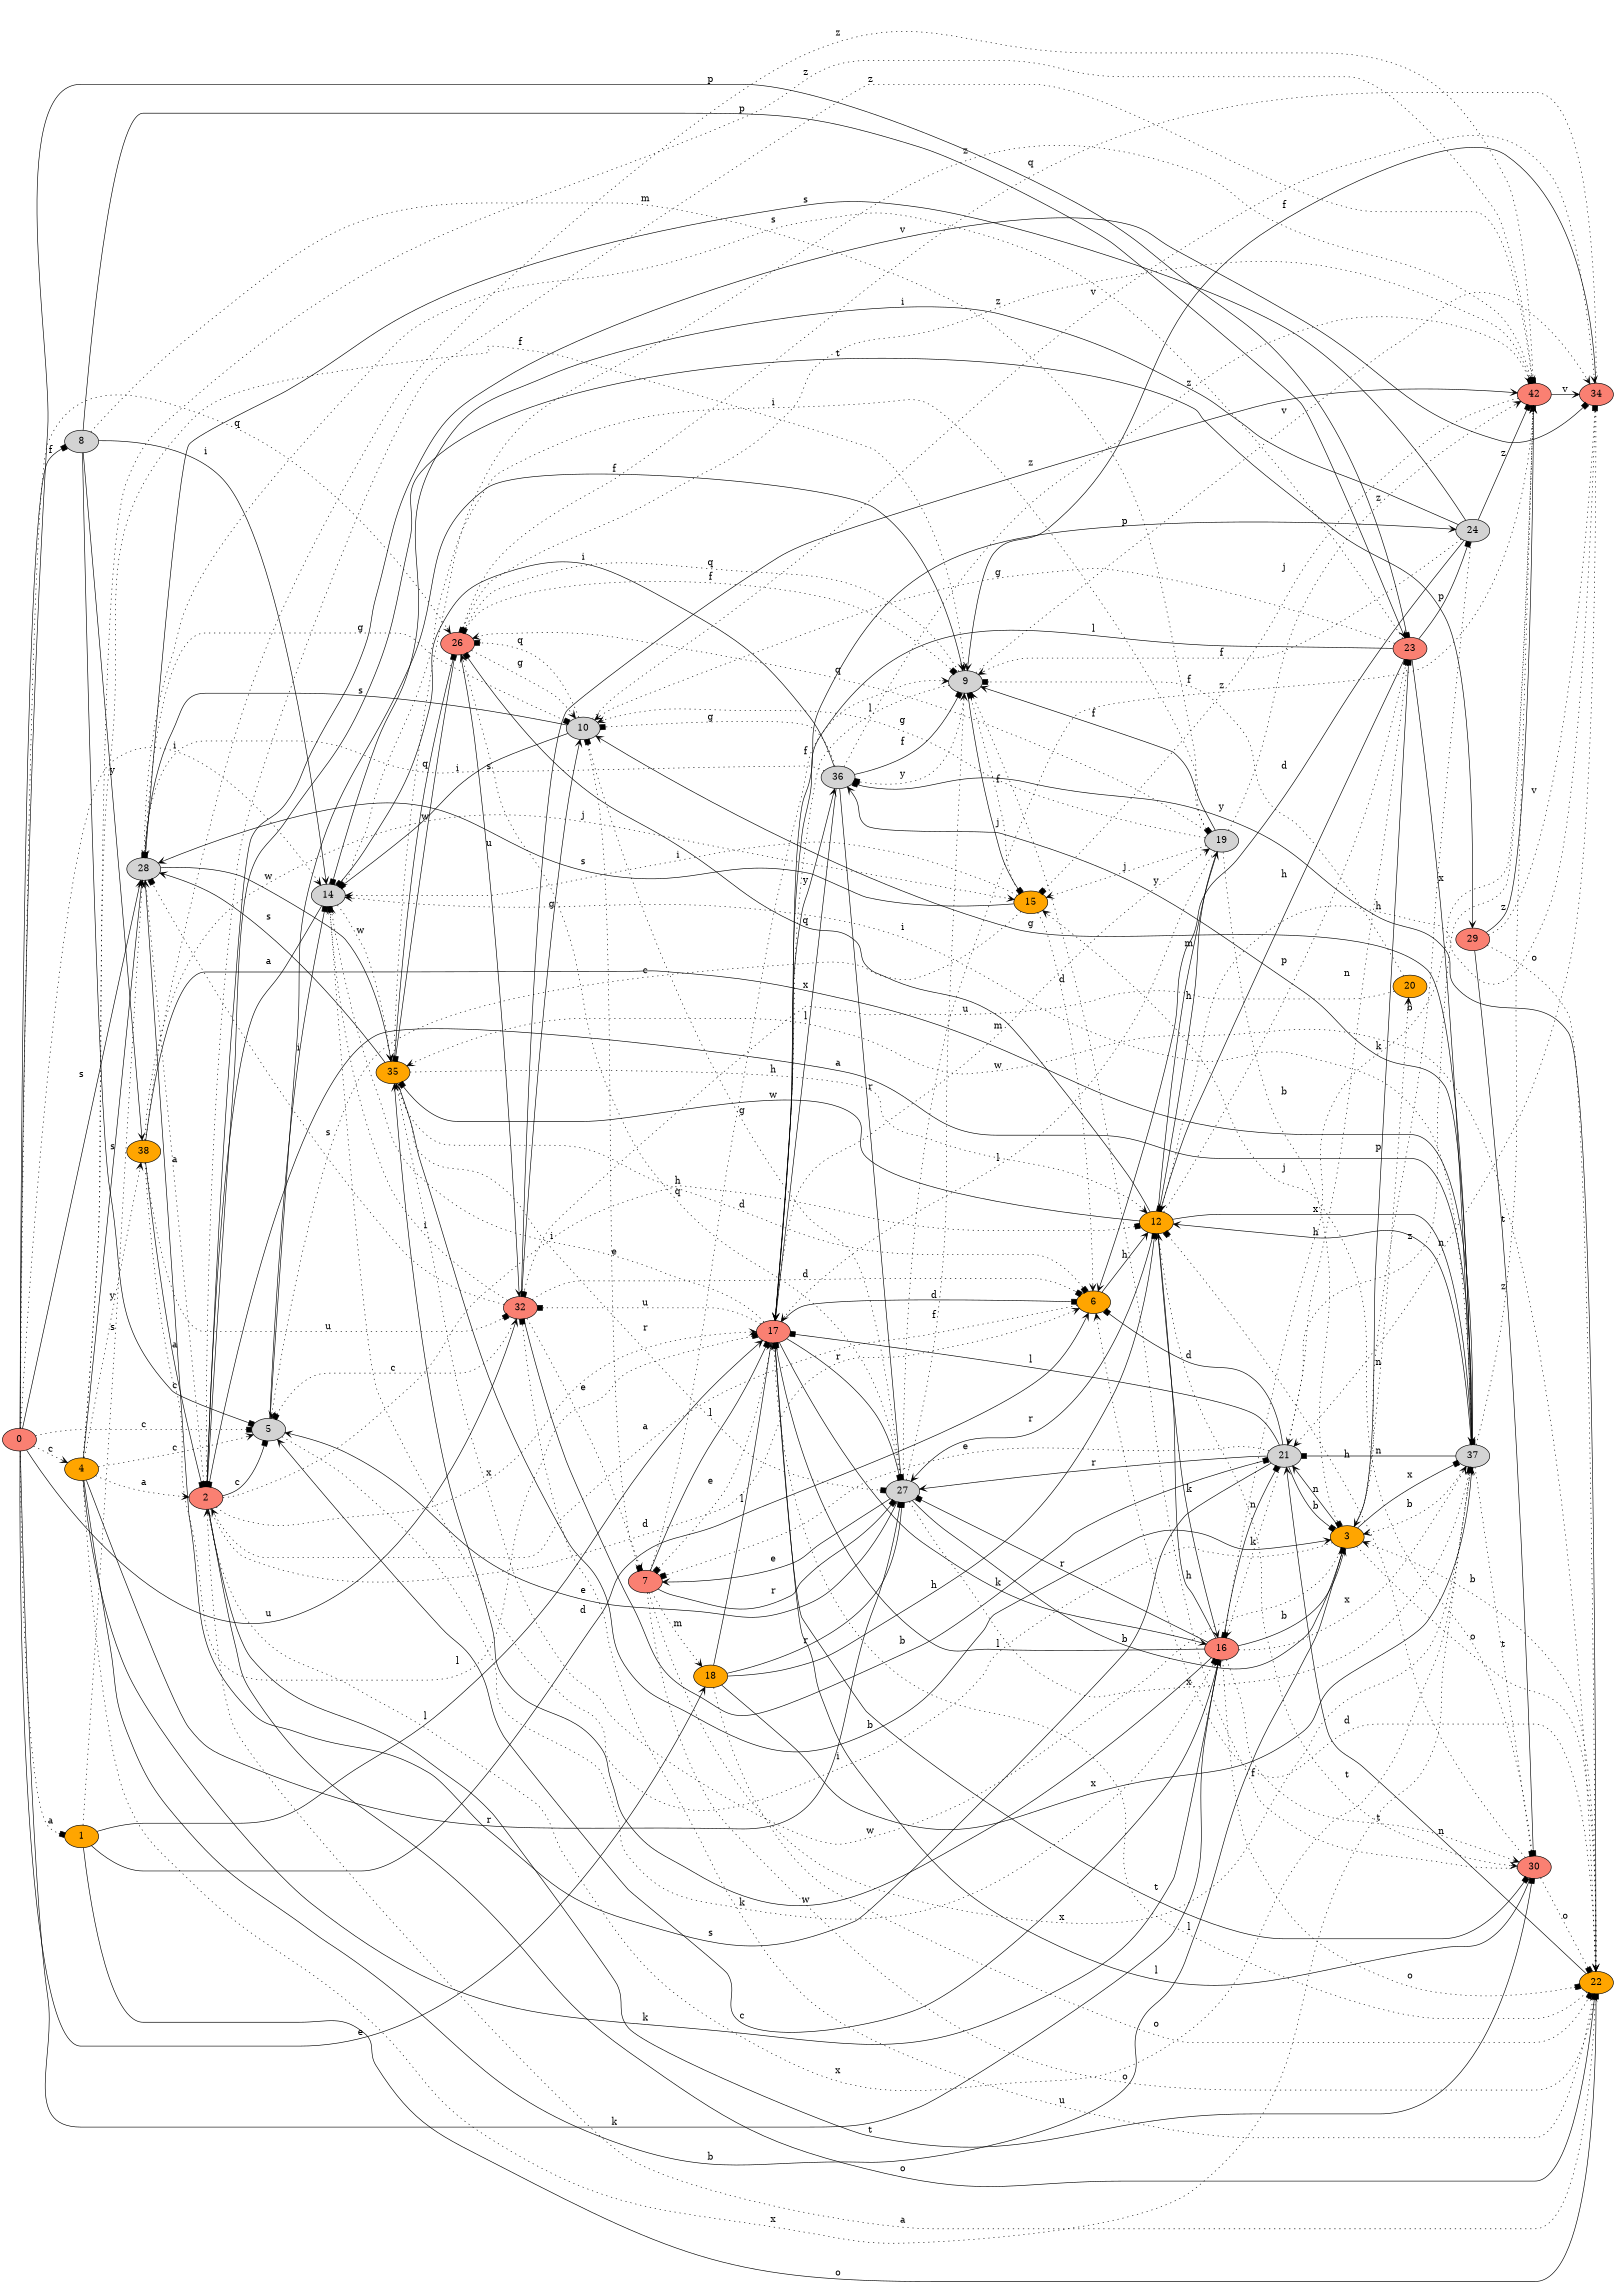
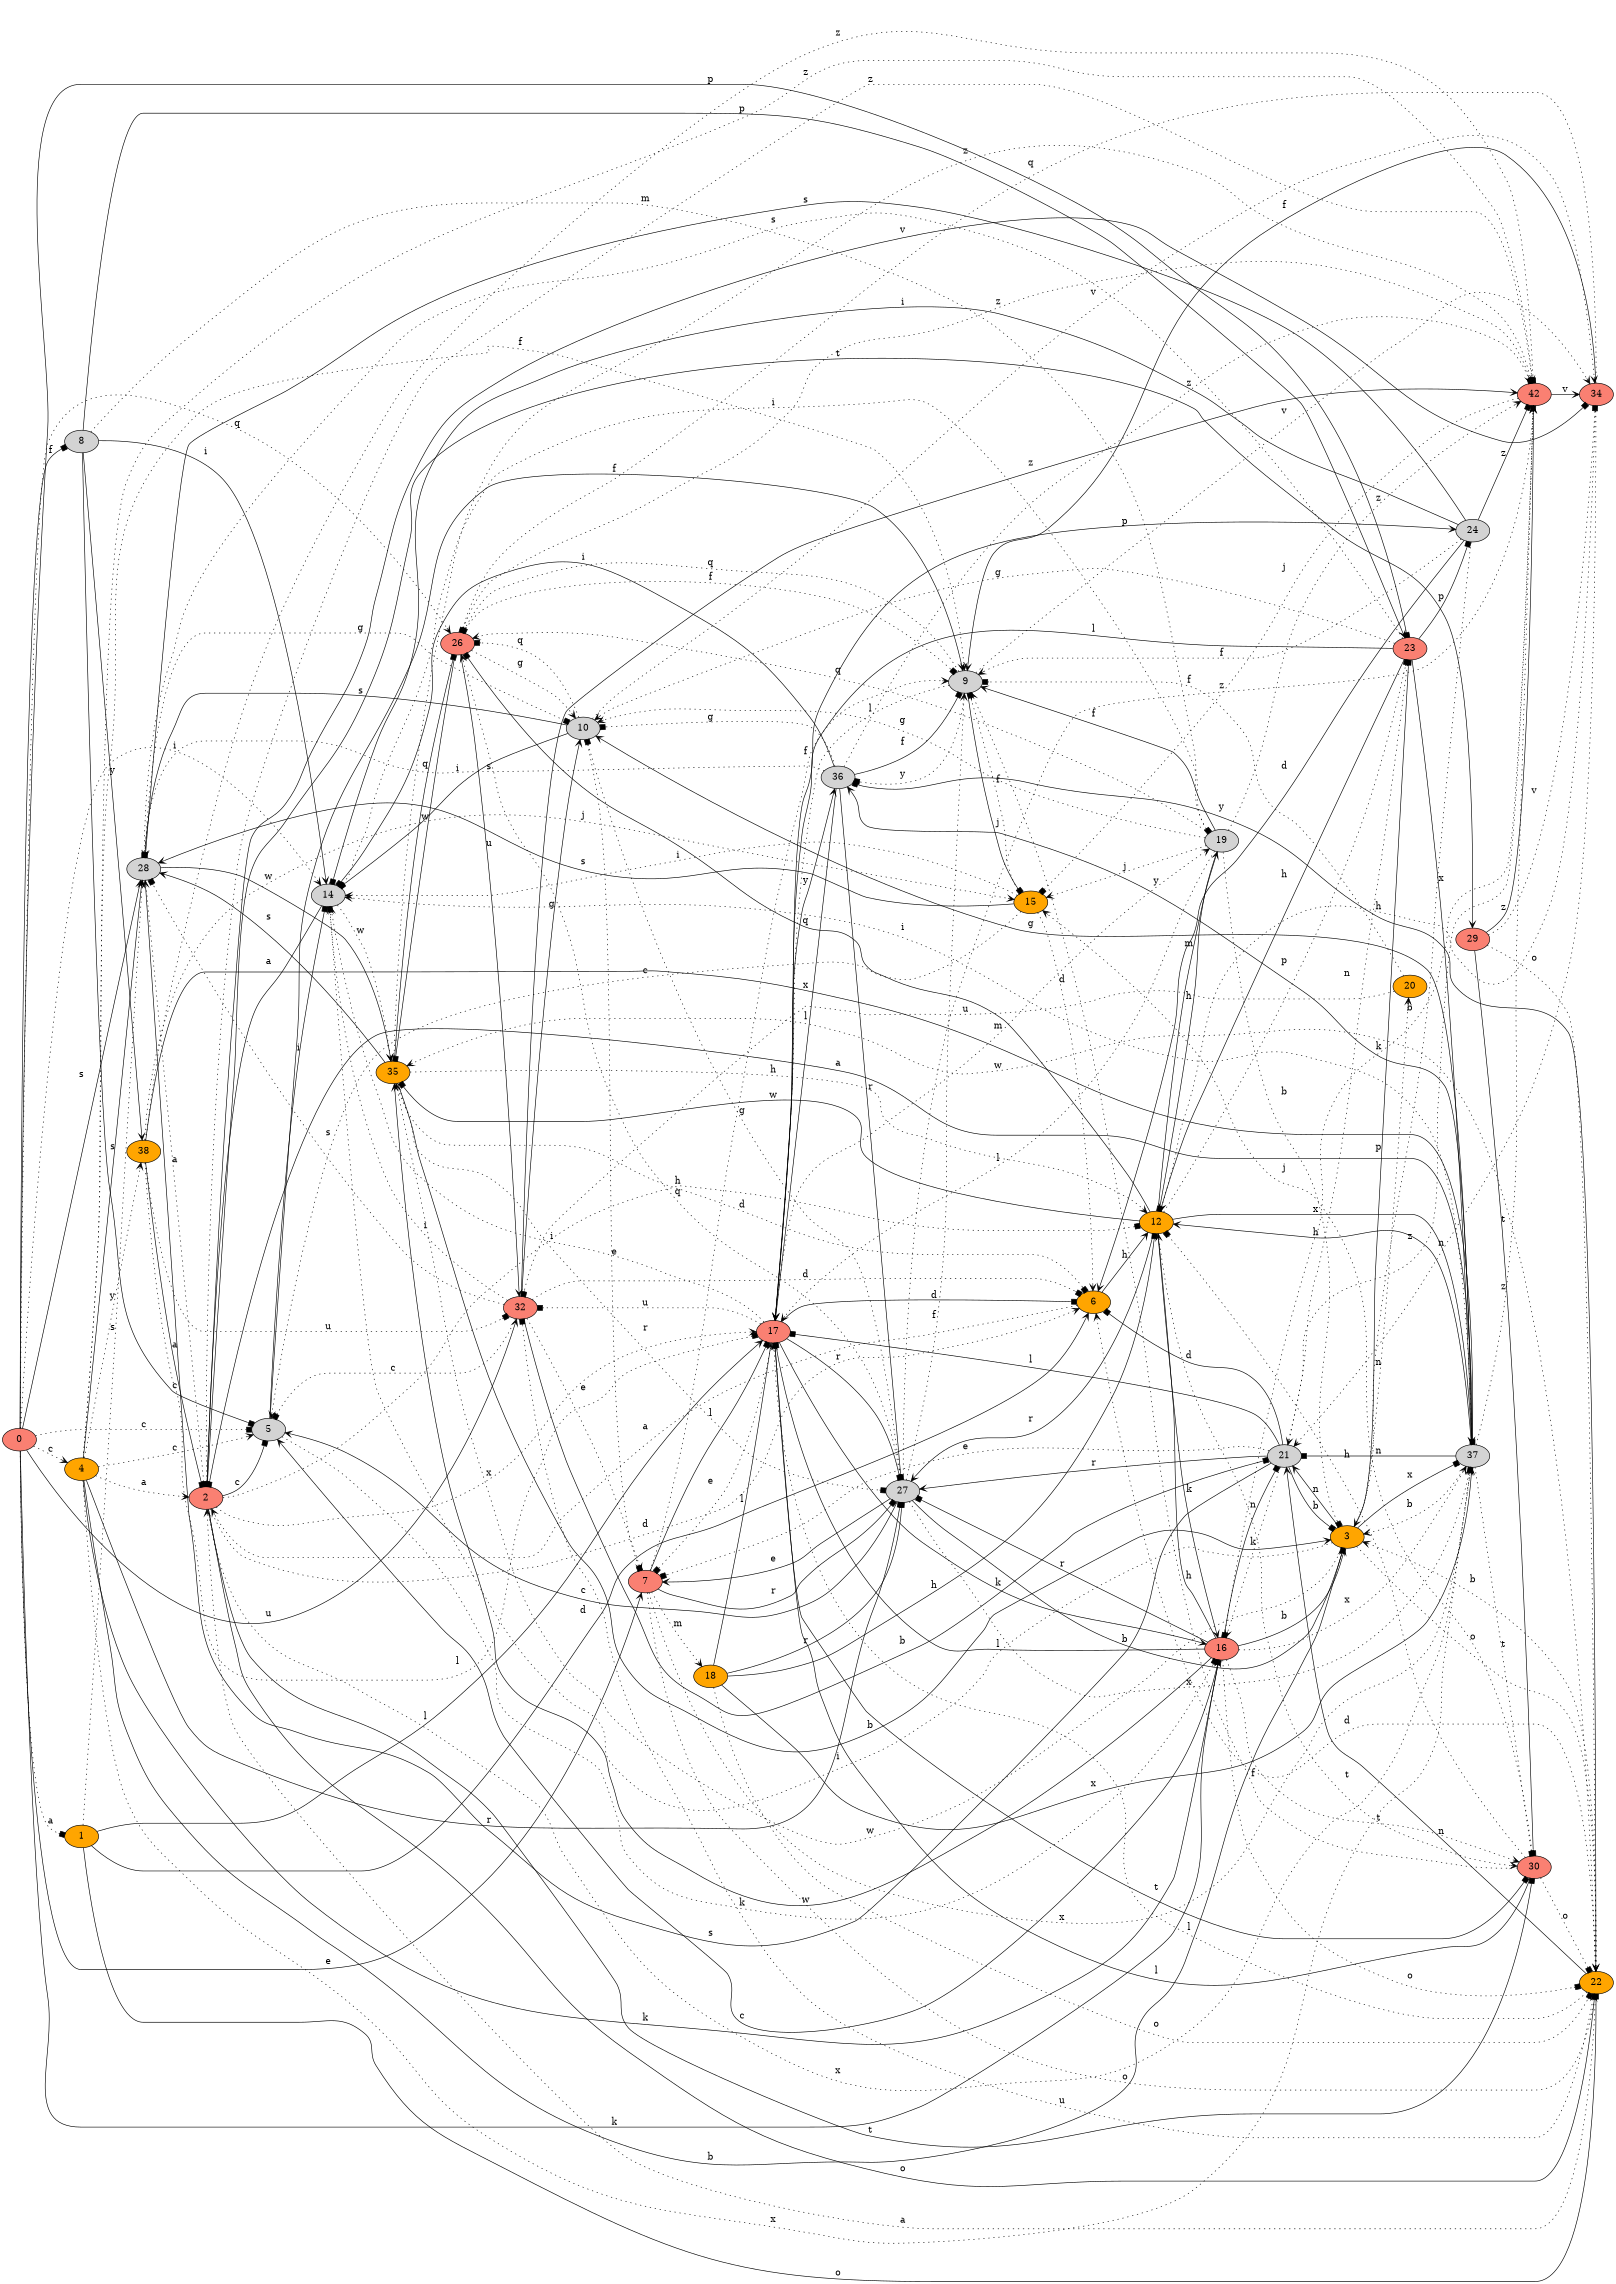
(784, 407) -> (784, 407)
(583, 1591) -> (583, 1591)
(167, 2046) -> (195, 1970)
